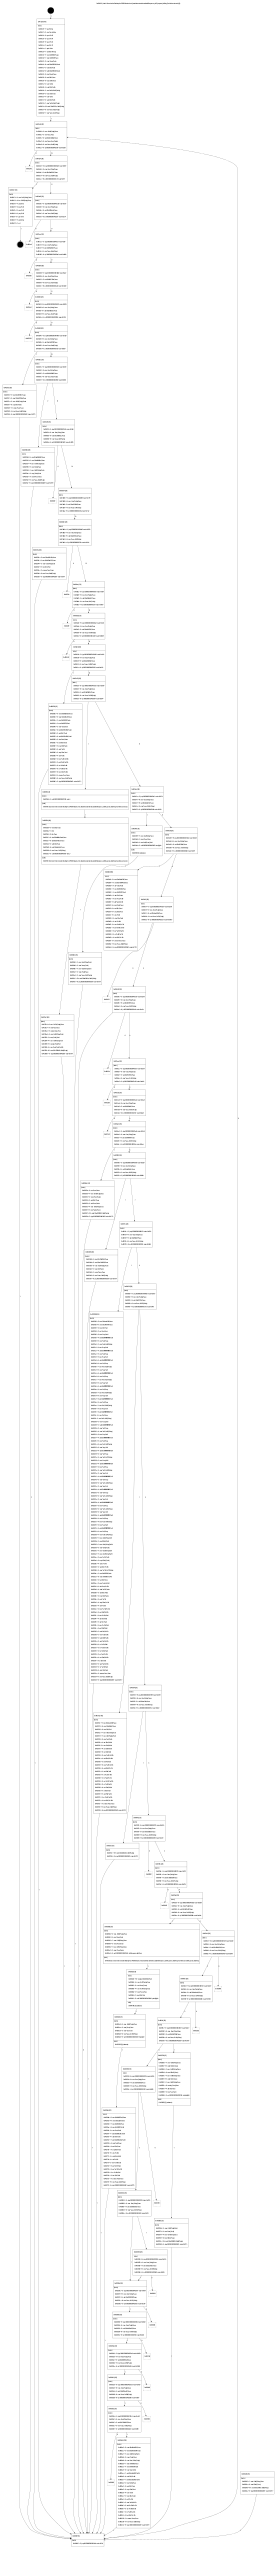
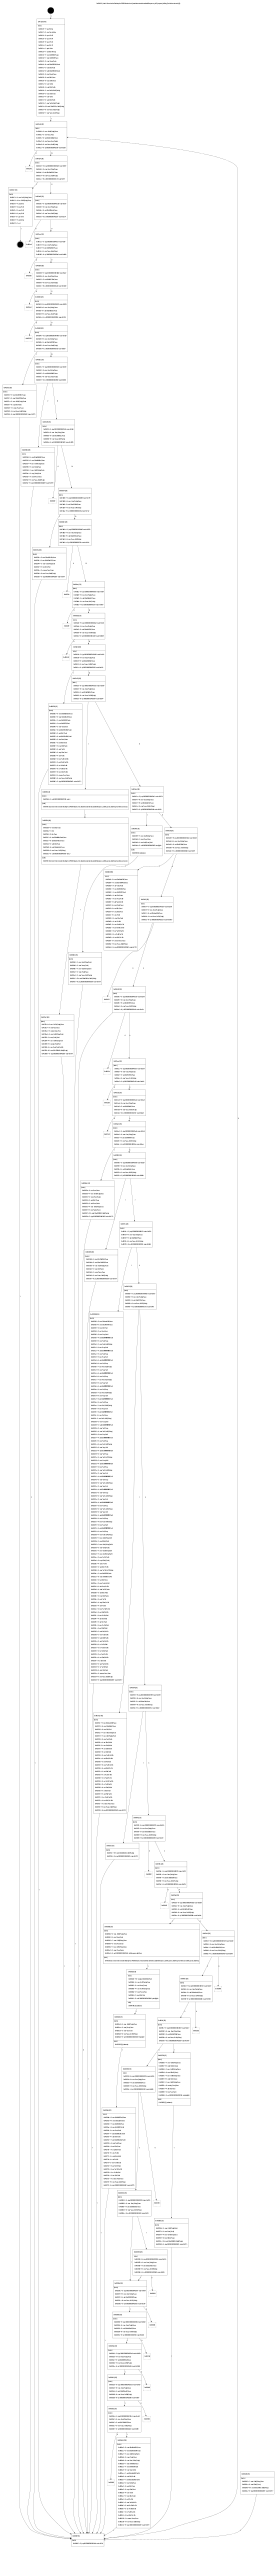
none -> (53, 529)
